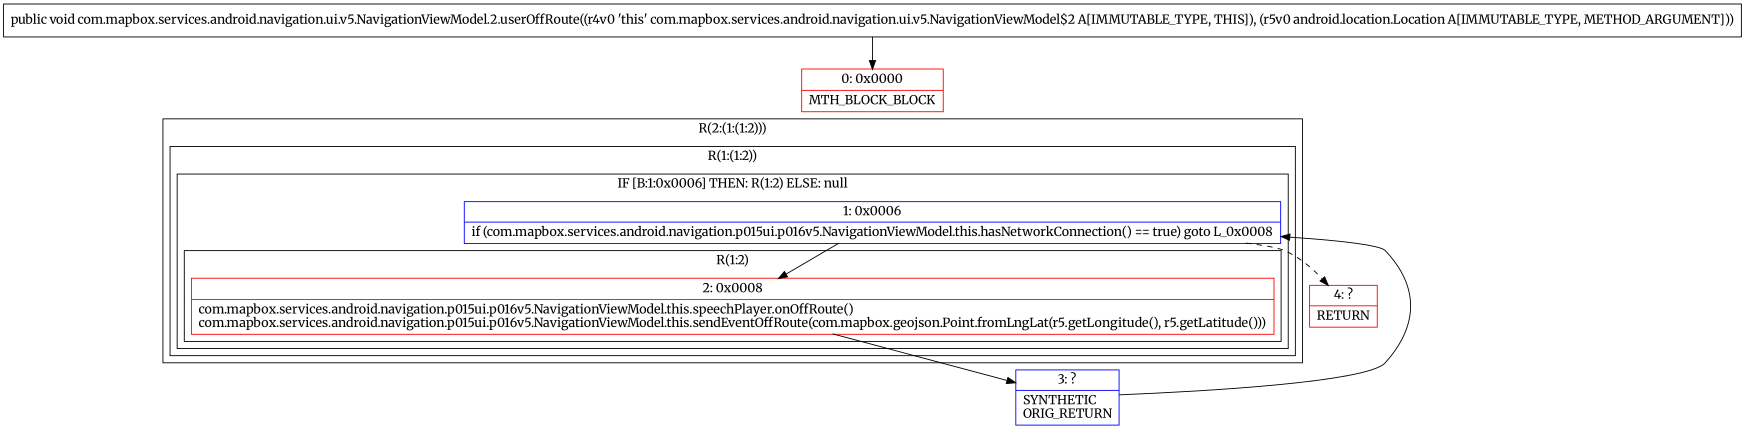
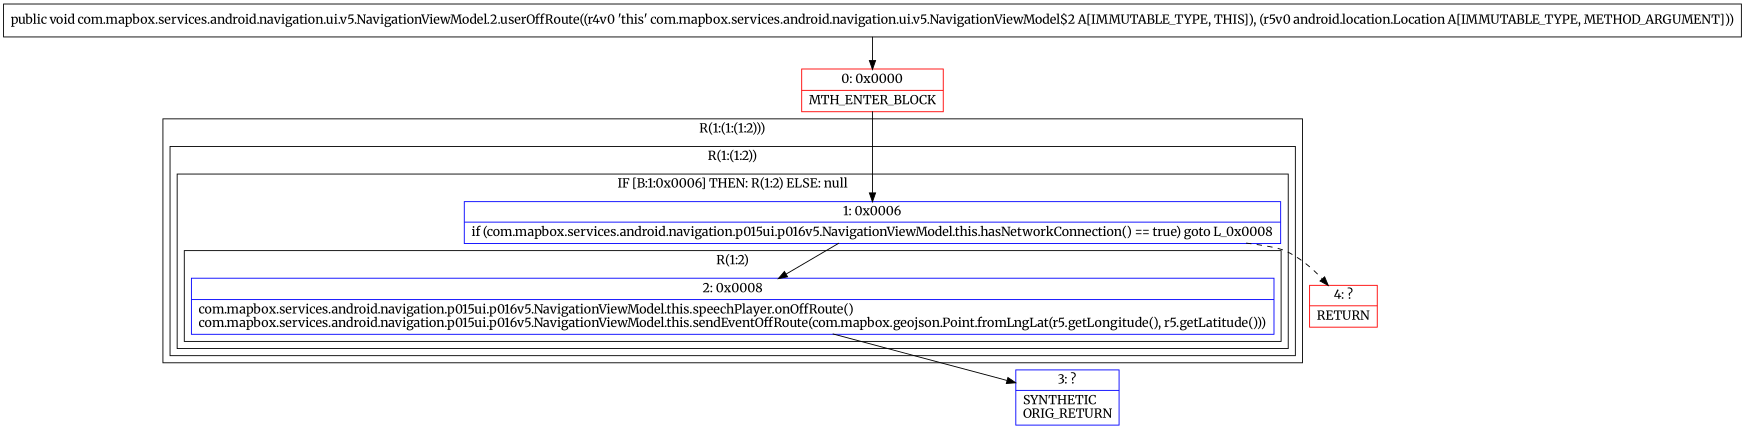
(872, 101) -> (872, 101)
(733, 129) -> (733, 129)
(733, 306) -> (733, 306)
(1364, 372) -> (872, 152)
